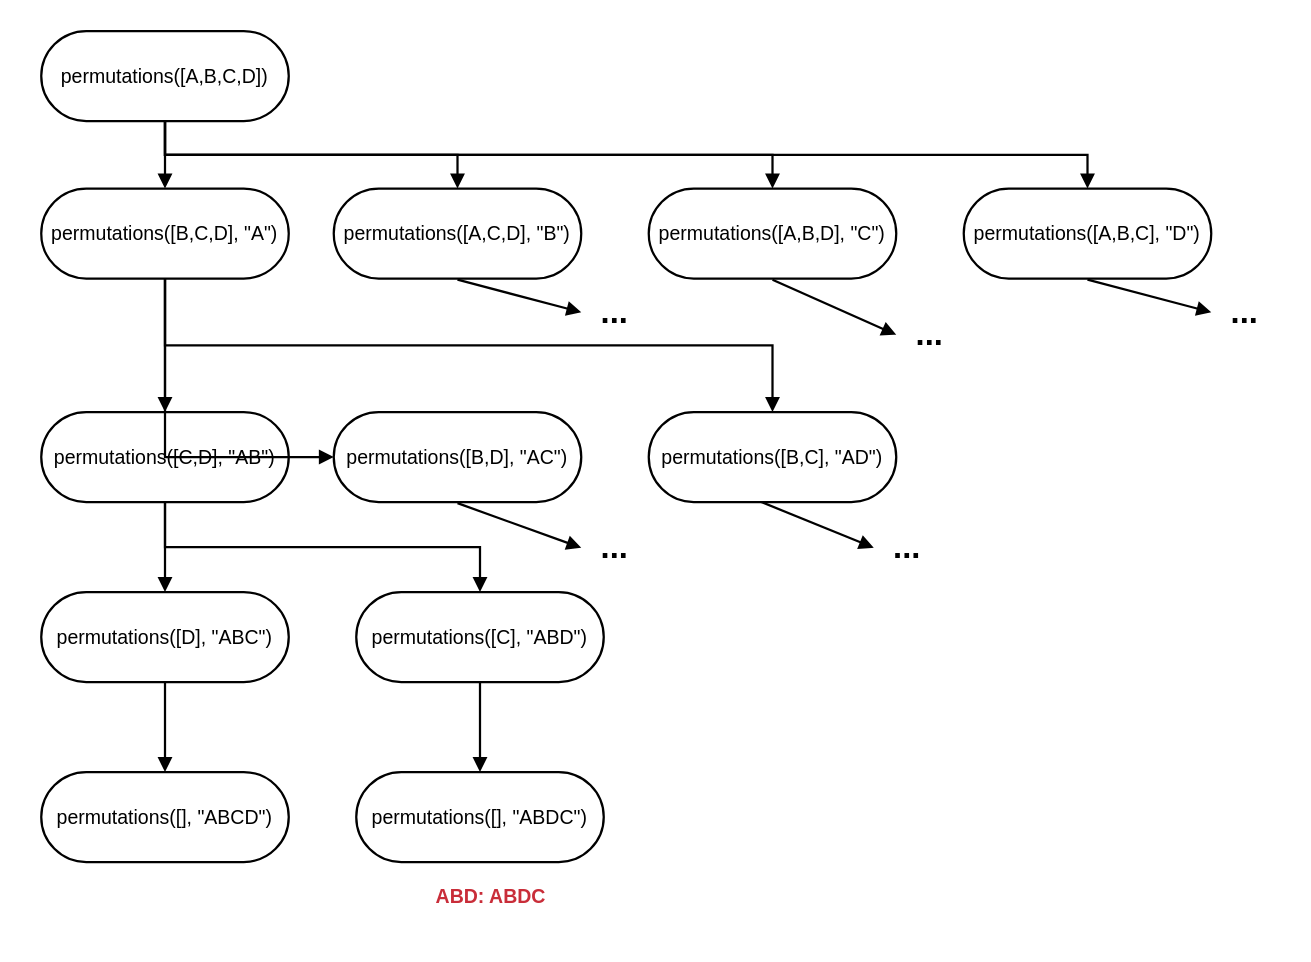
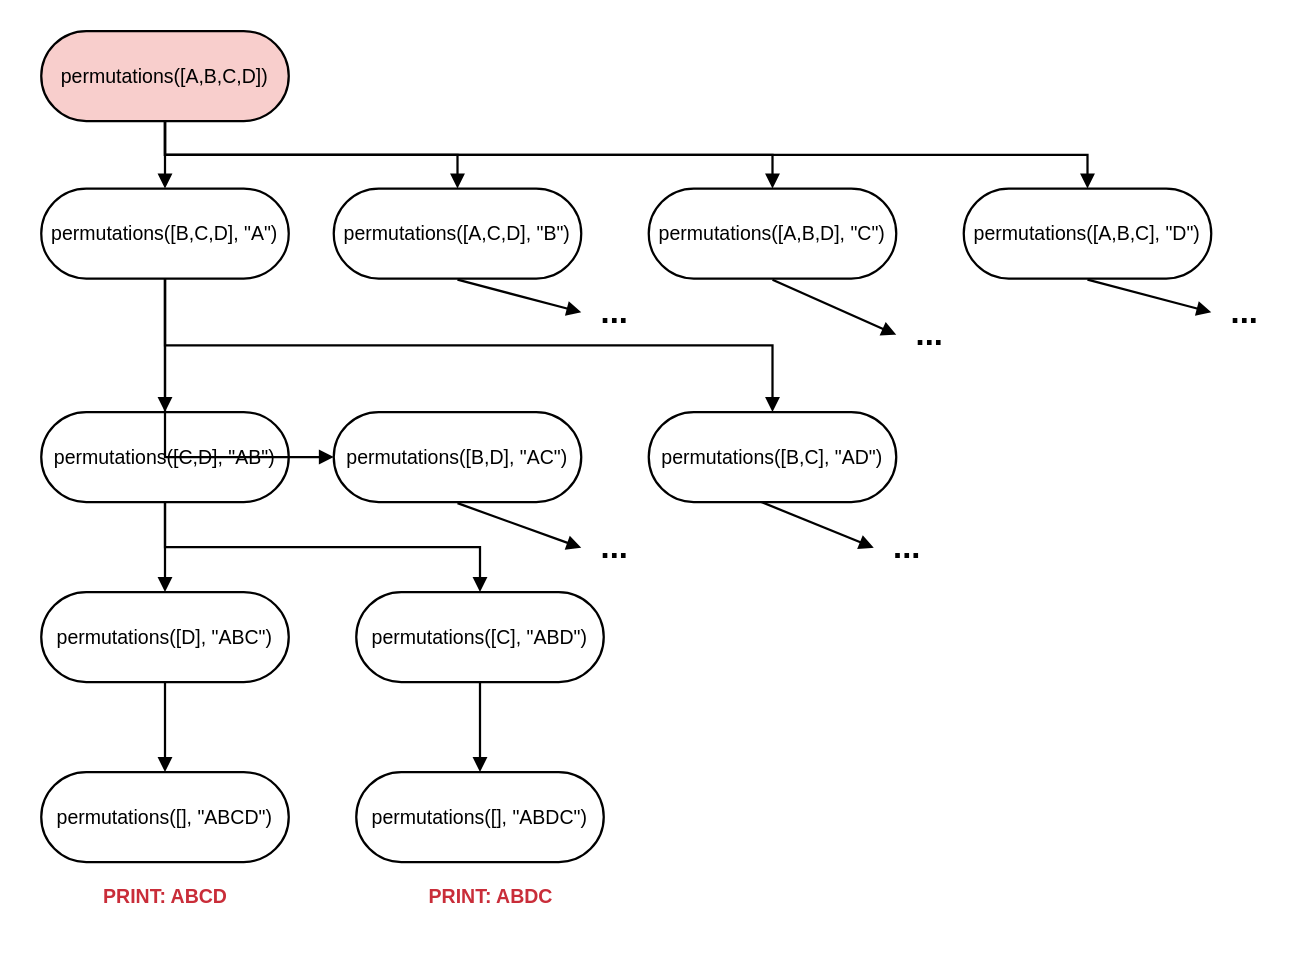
(165, 76) -> (165, 76)
none -> (166, 896)
(491, 896) -> (491, 896)
